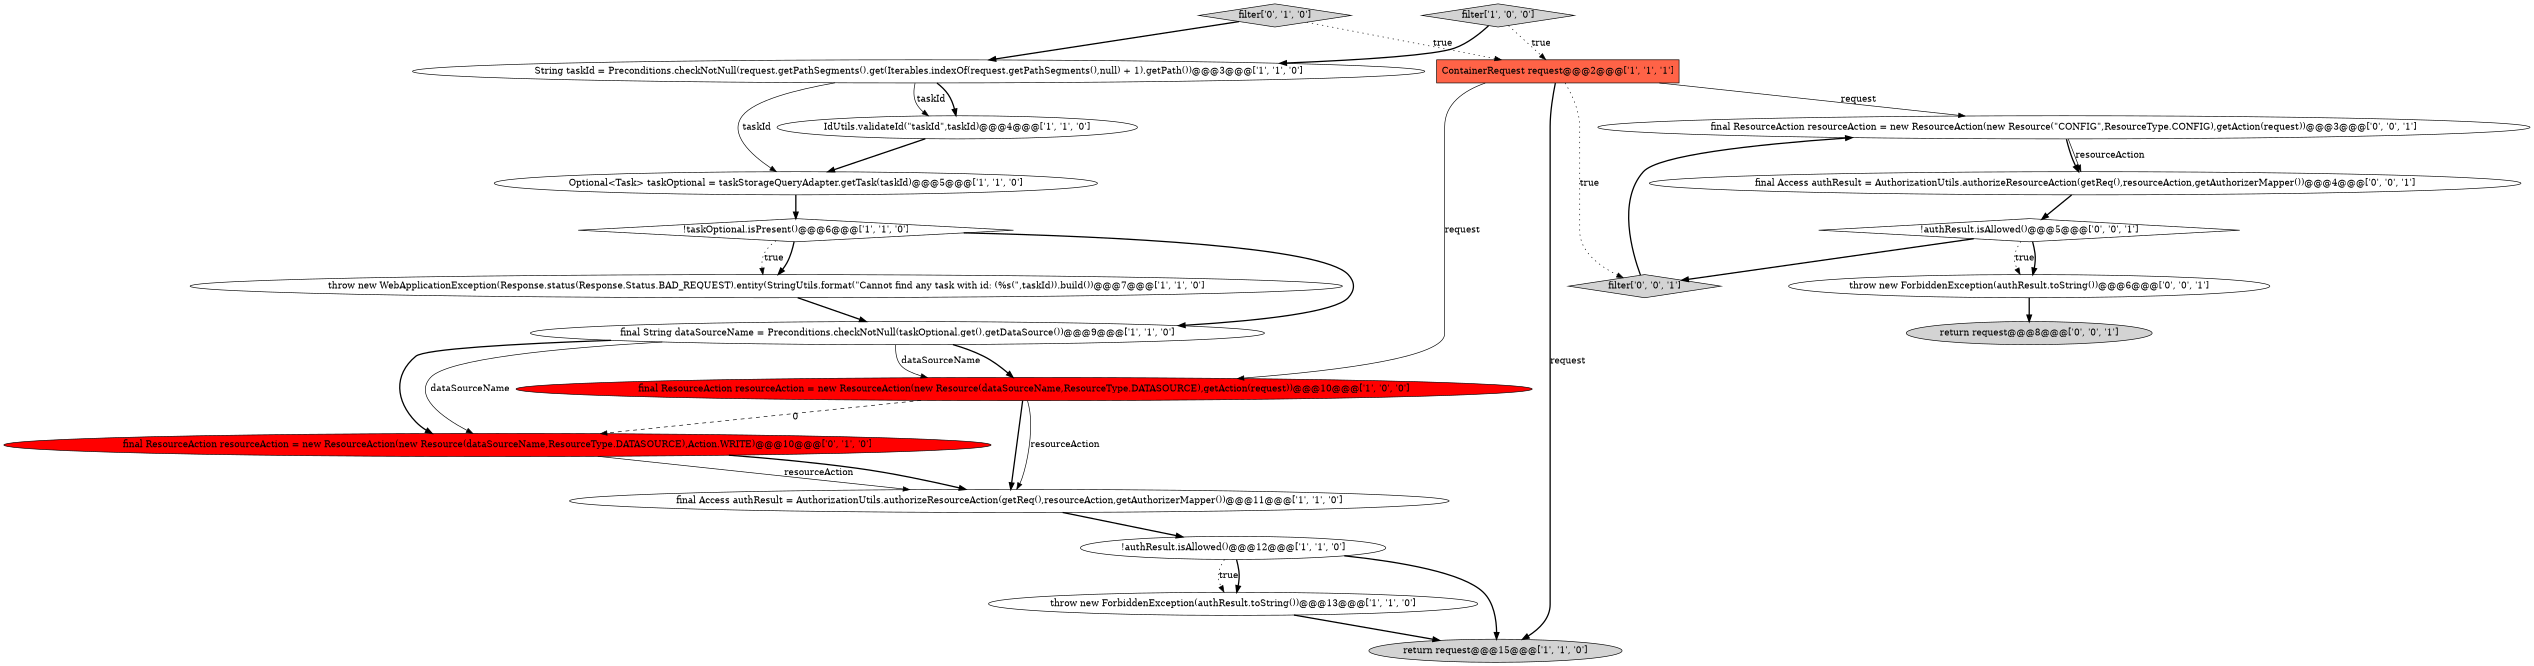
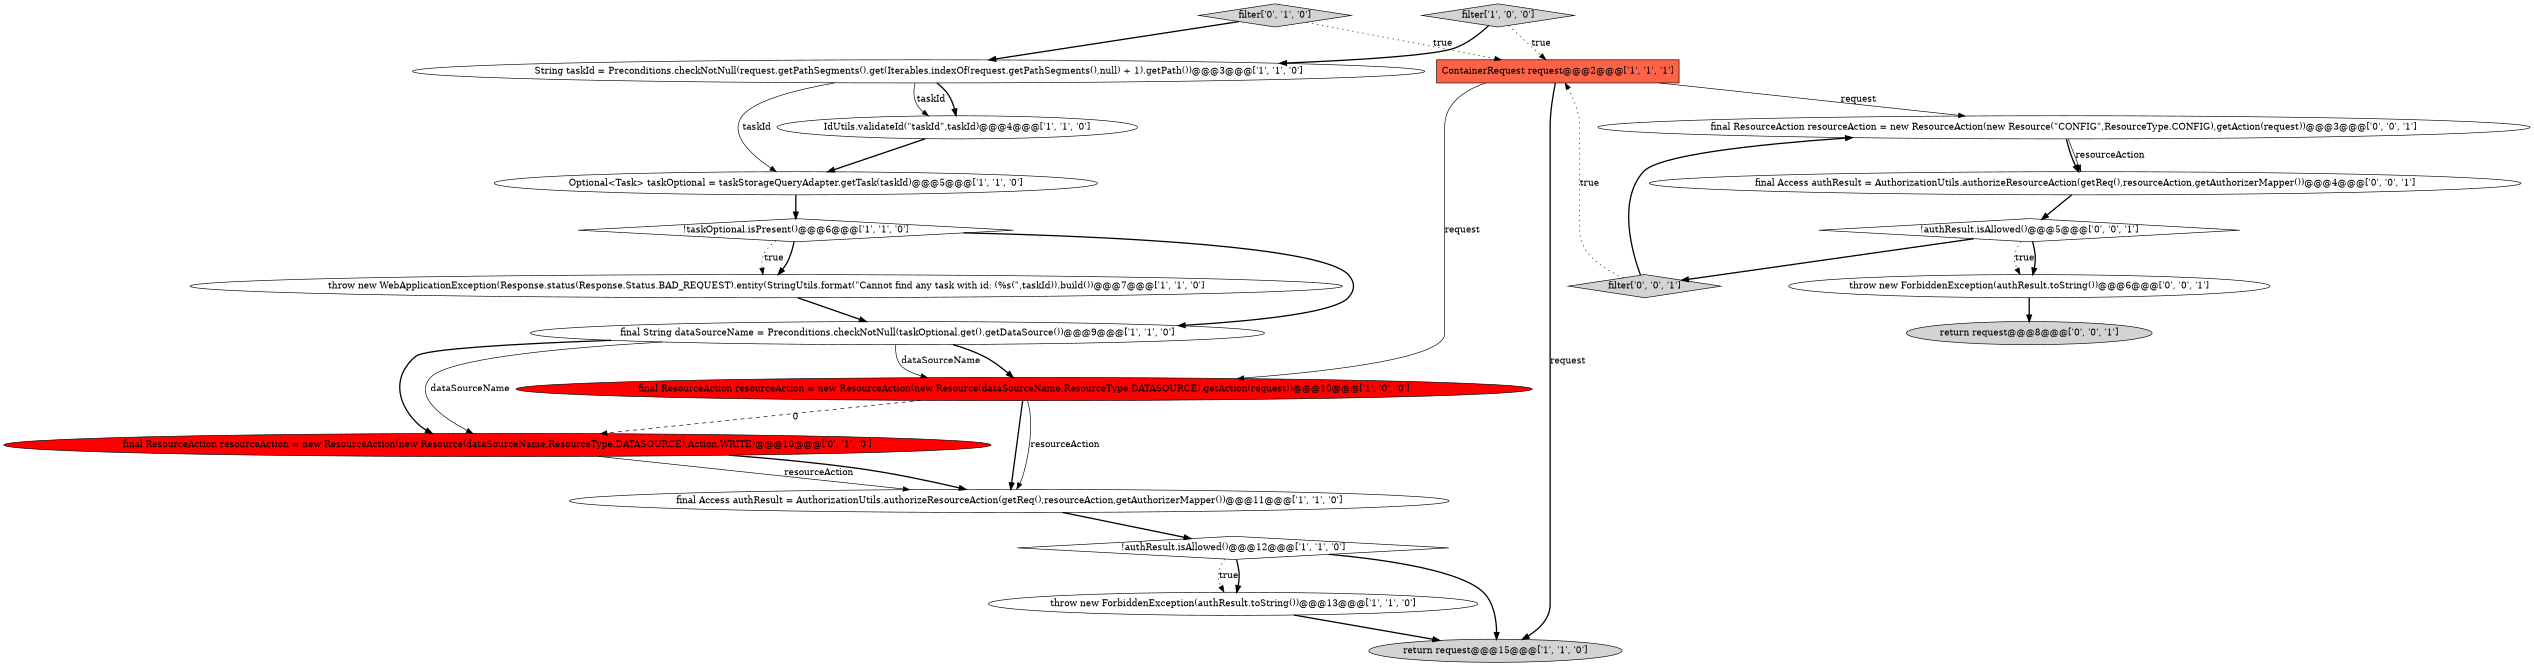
(1580, 186) -> (1580, 193)
(1233, 548) -> (1233, 548)
